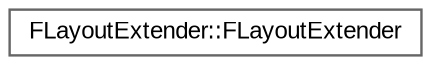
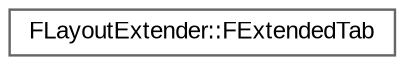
(216, 33) -> (202, 33)
